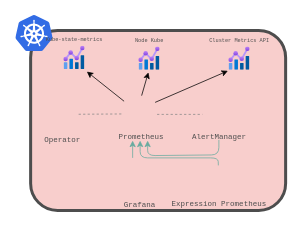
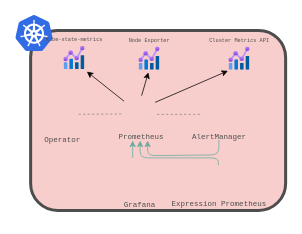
(149, 39) -> (149, 39)
